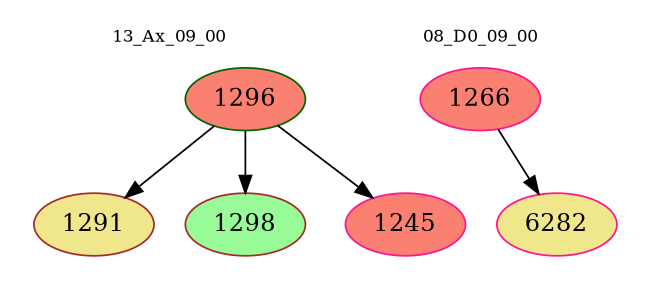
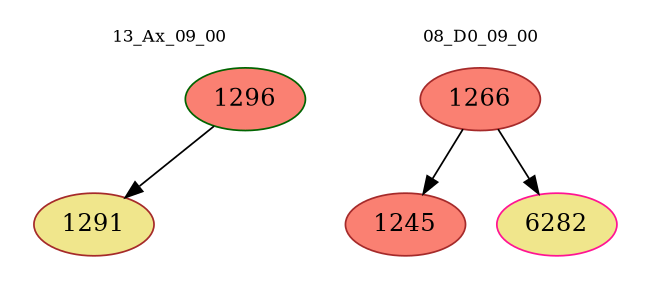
(480, 99) -> (480, 99)
(308, 149) -> (448, 154)
(245, 224) -> none
(405, 224) -> (405, 224)
